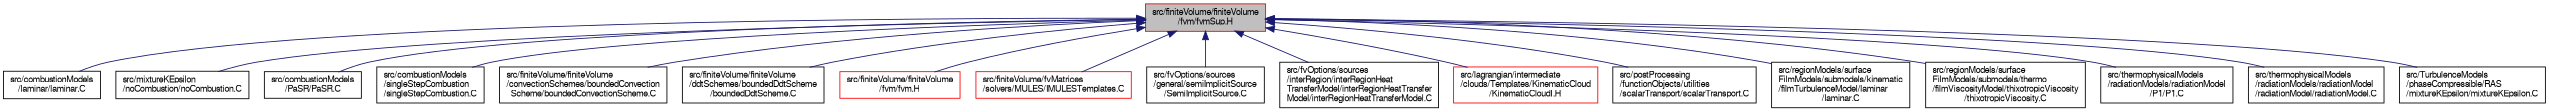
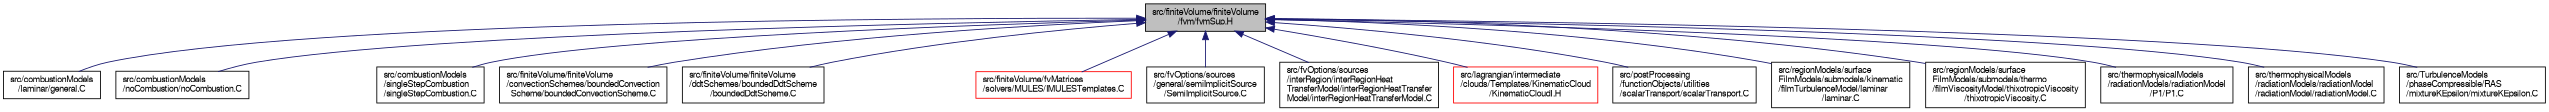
(1206, 18) -> (1206, 18)
(52, 85) -> (52, 85)
(182, 85) -> (182, 85)
(313, 85) -> none
(900, 85) -> none
